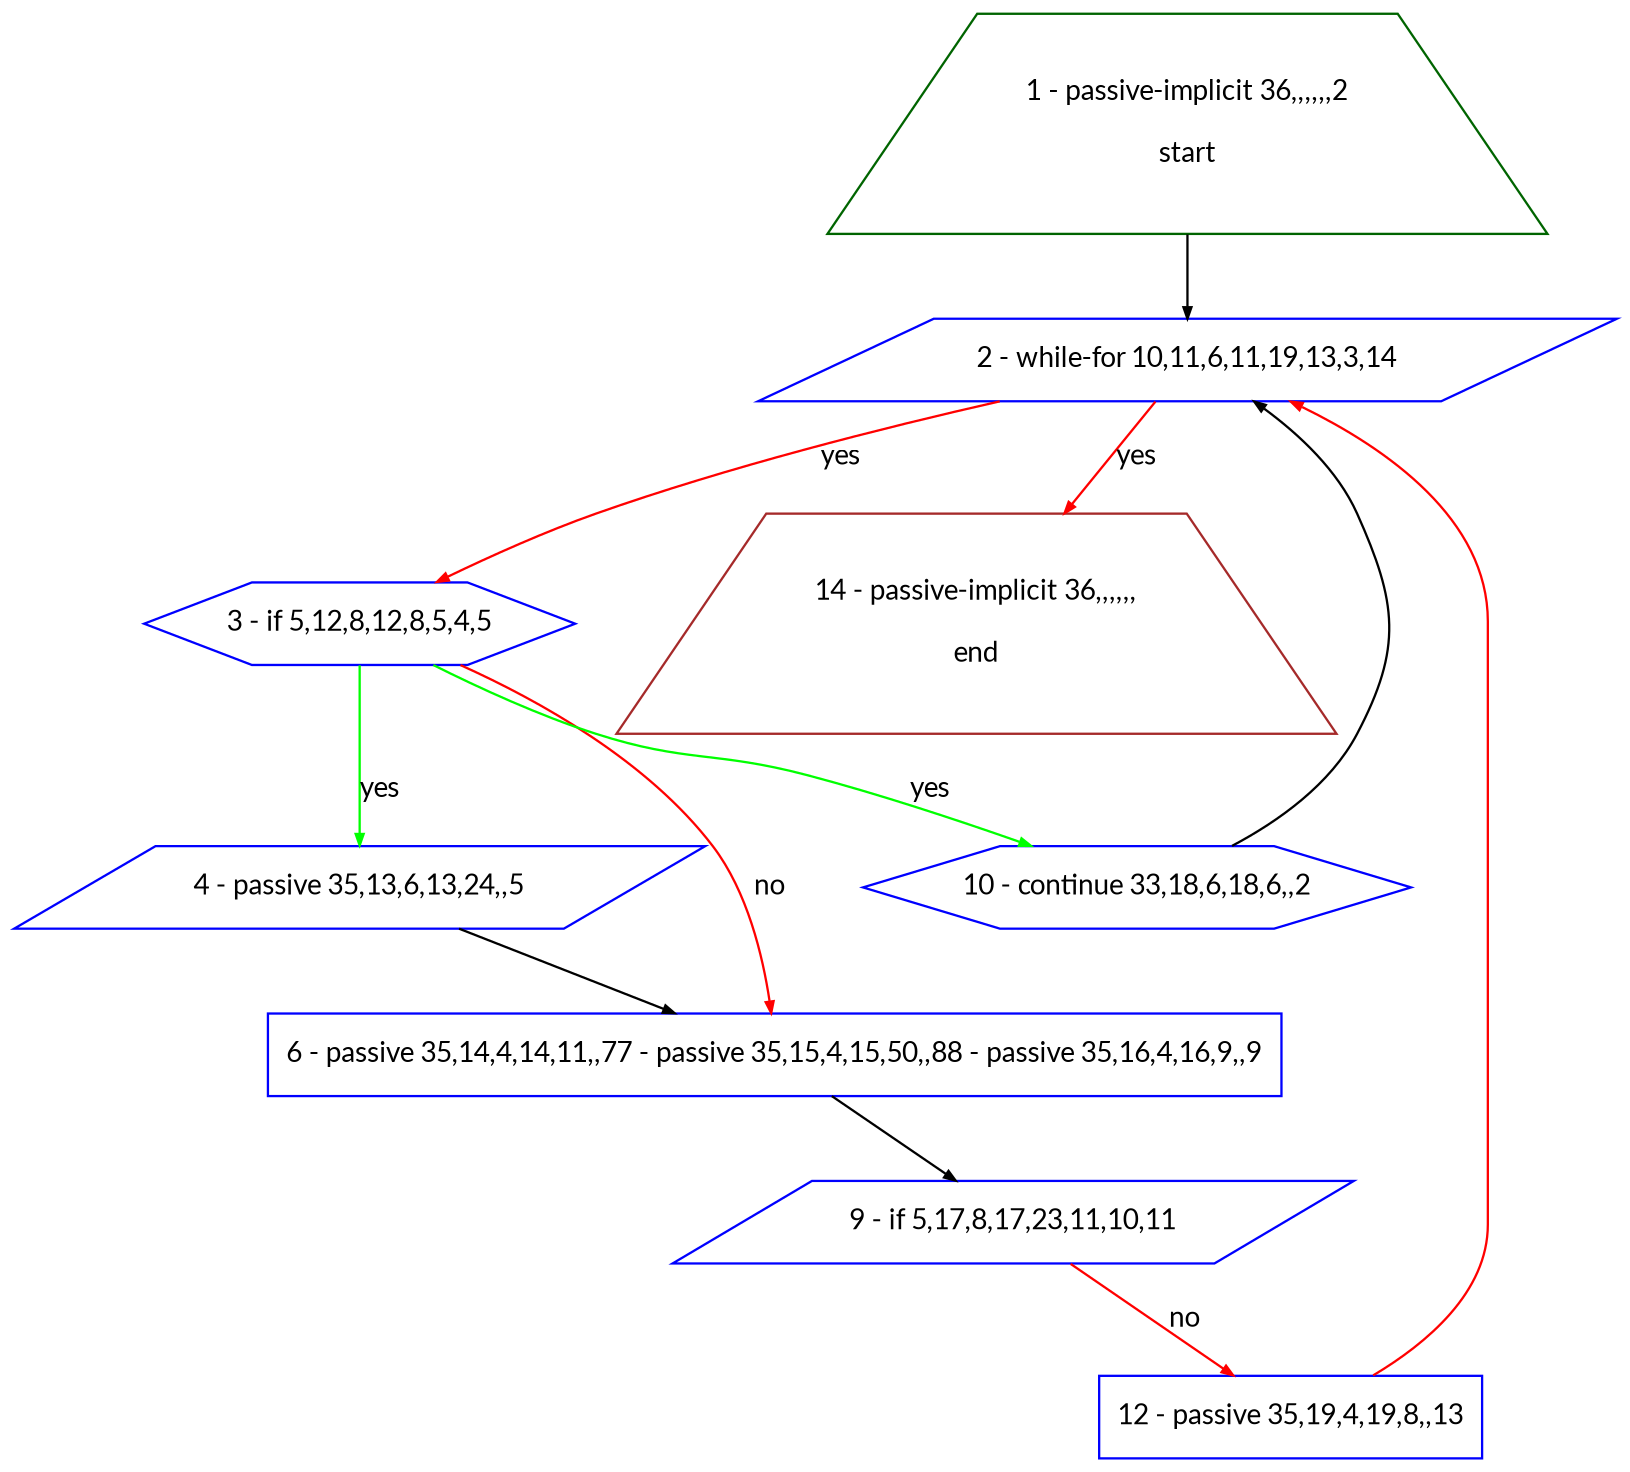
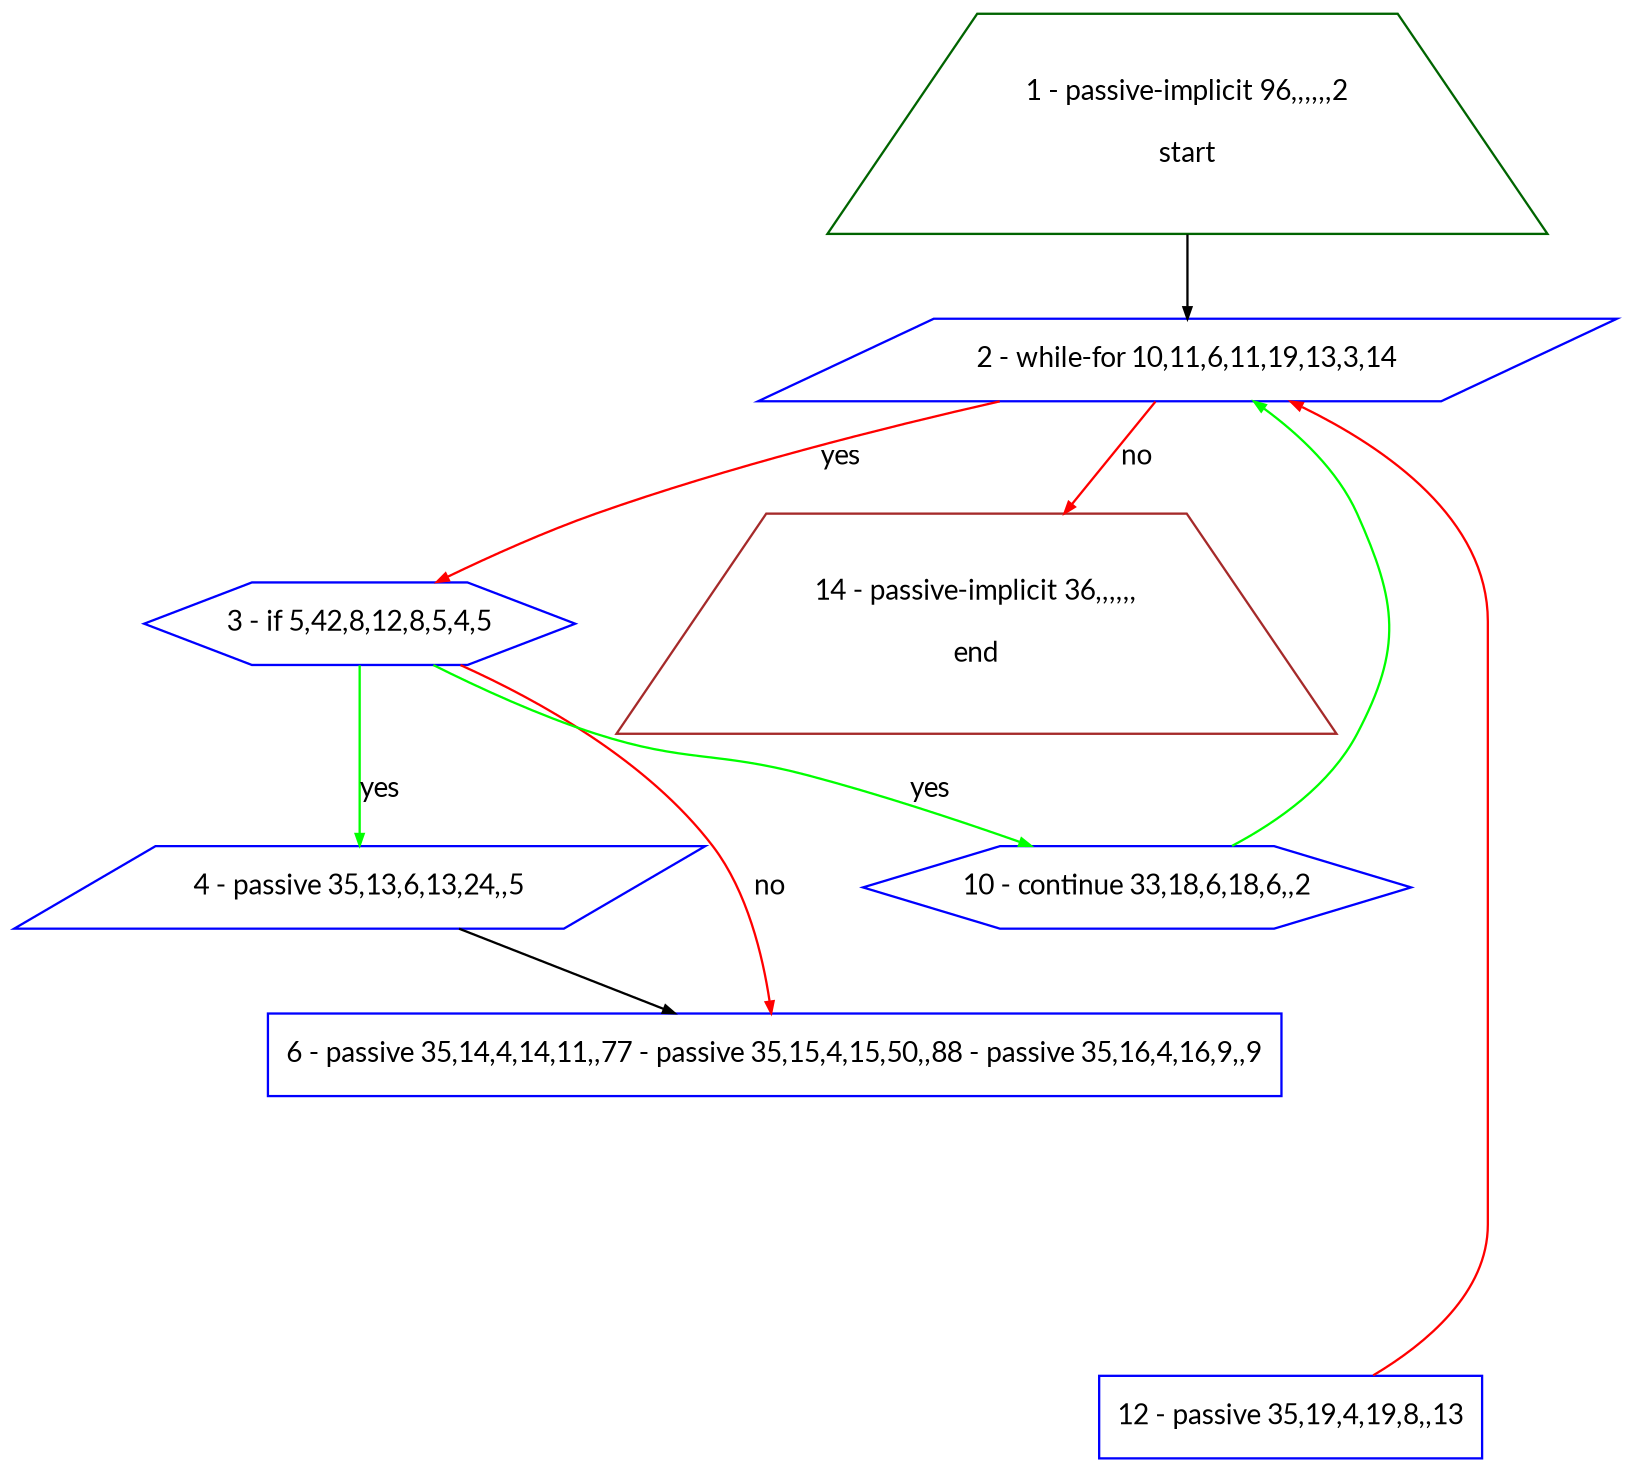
(1187, 124) -> (1187, 124)
(1137, 457) -> (1137, 457)
(360, 624) -> (360, 624)
(1388, 638) -> (1388, 638)
(1013, 1222) -> none
